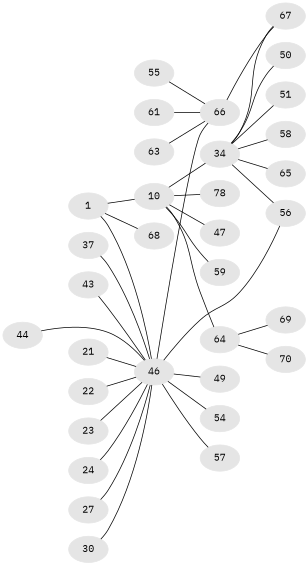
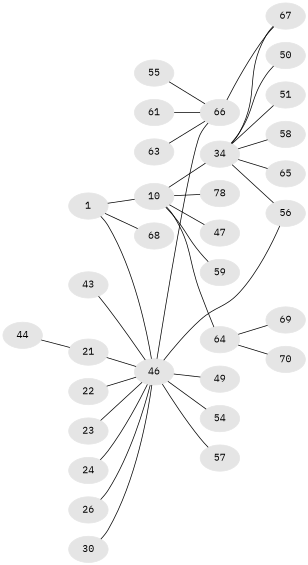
(88, 245) -> none
(98, 329) -> (56, 344)
(88, 510) -> (88, 510)
